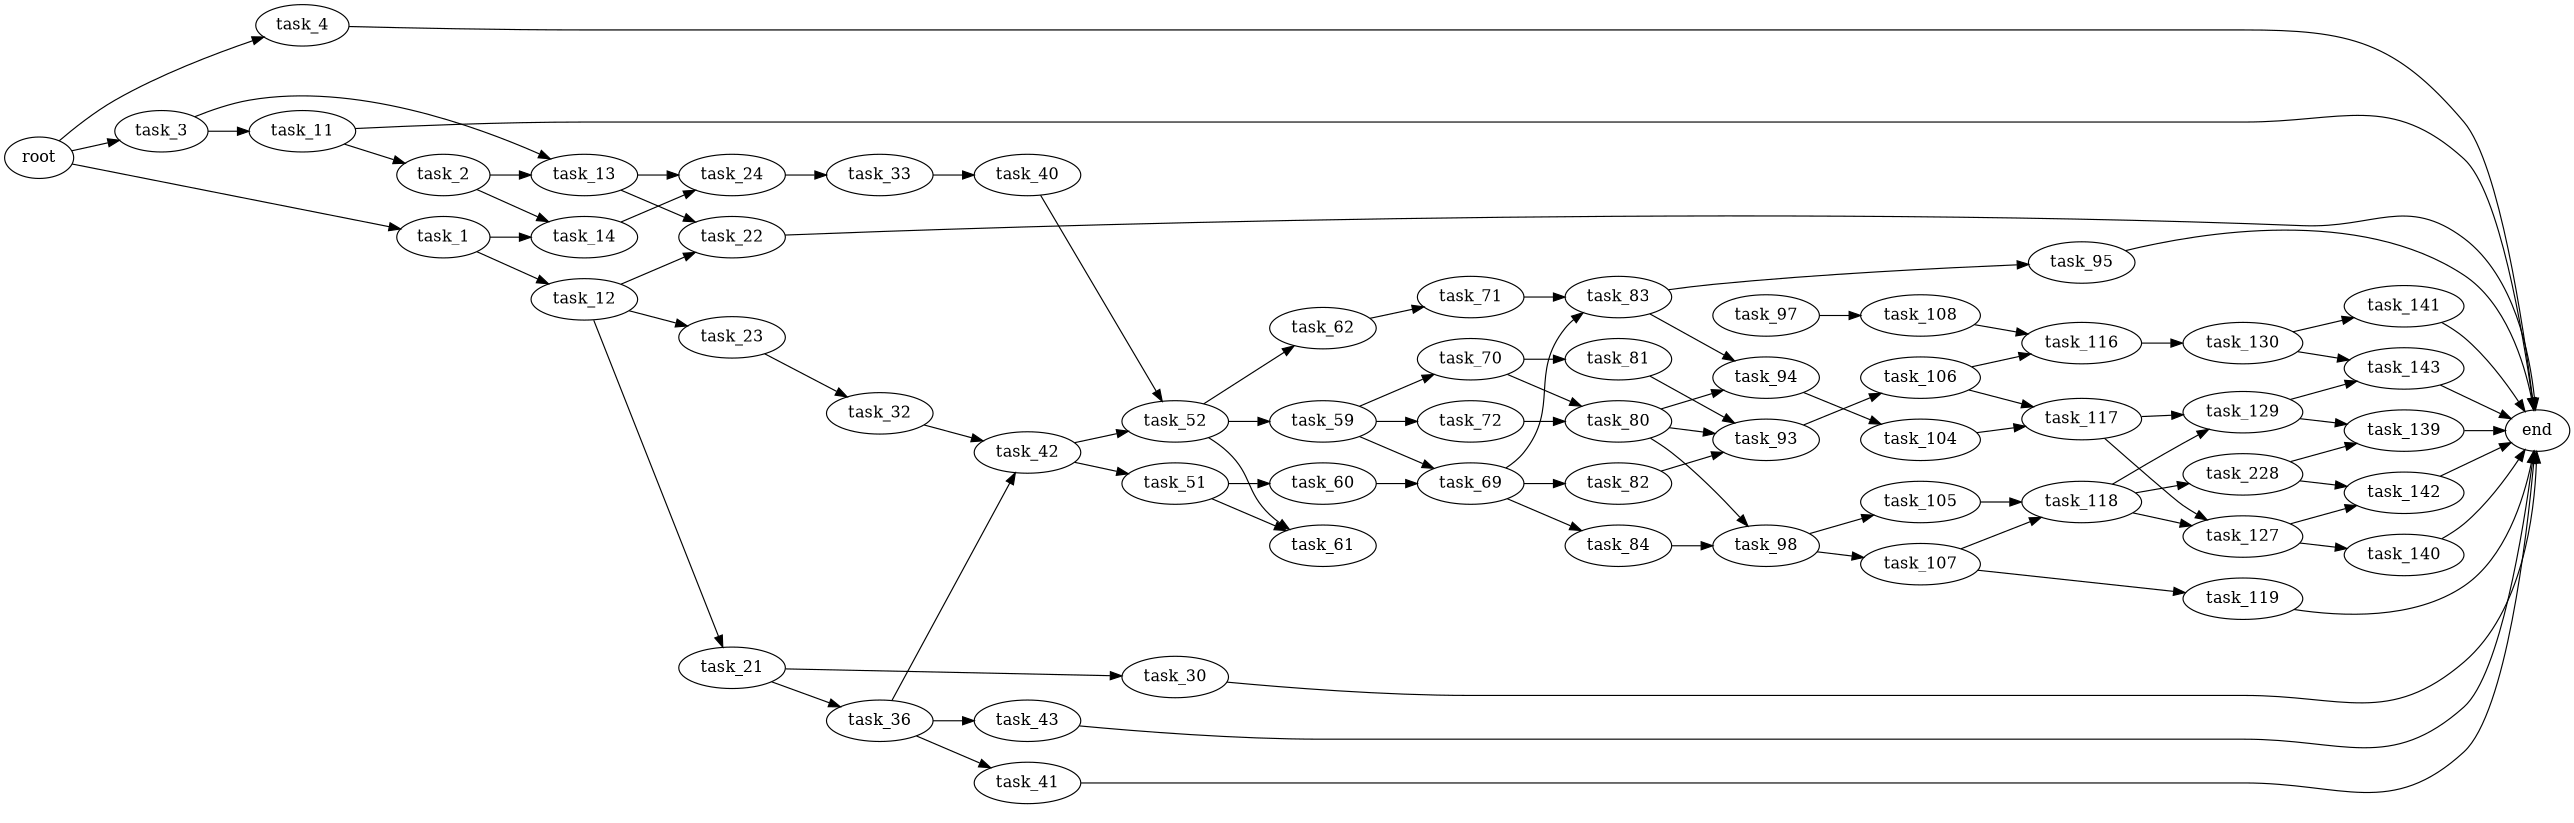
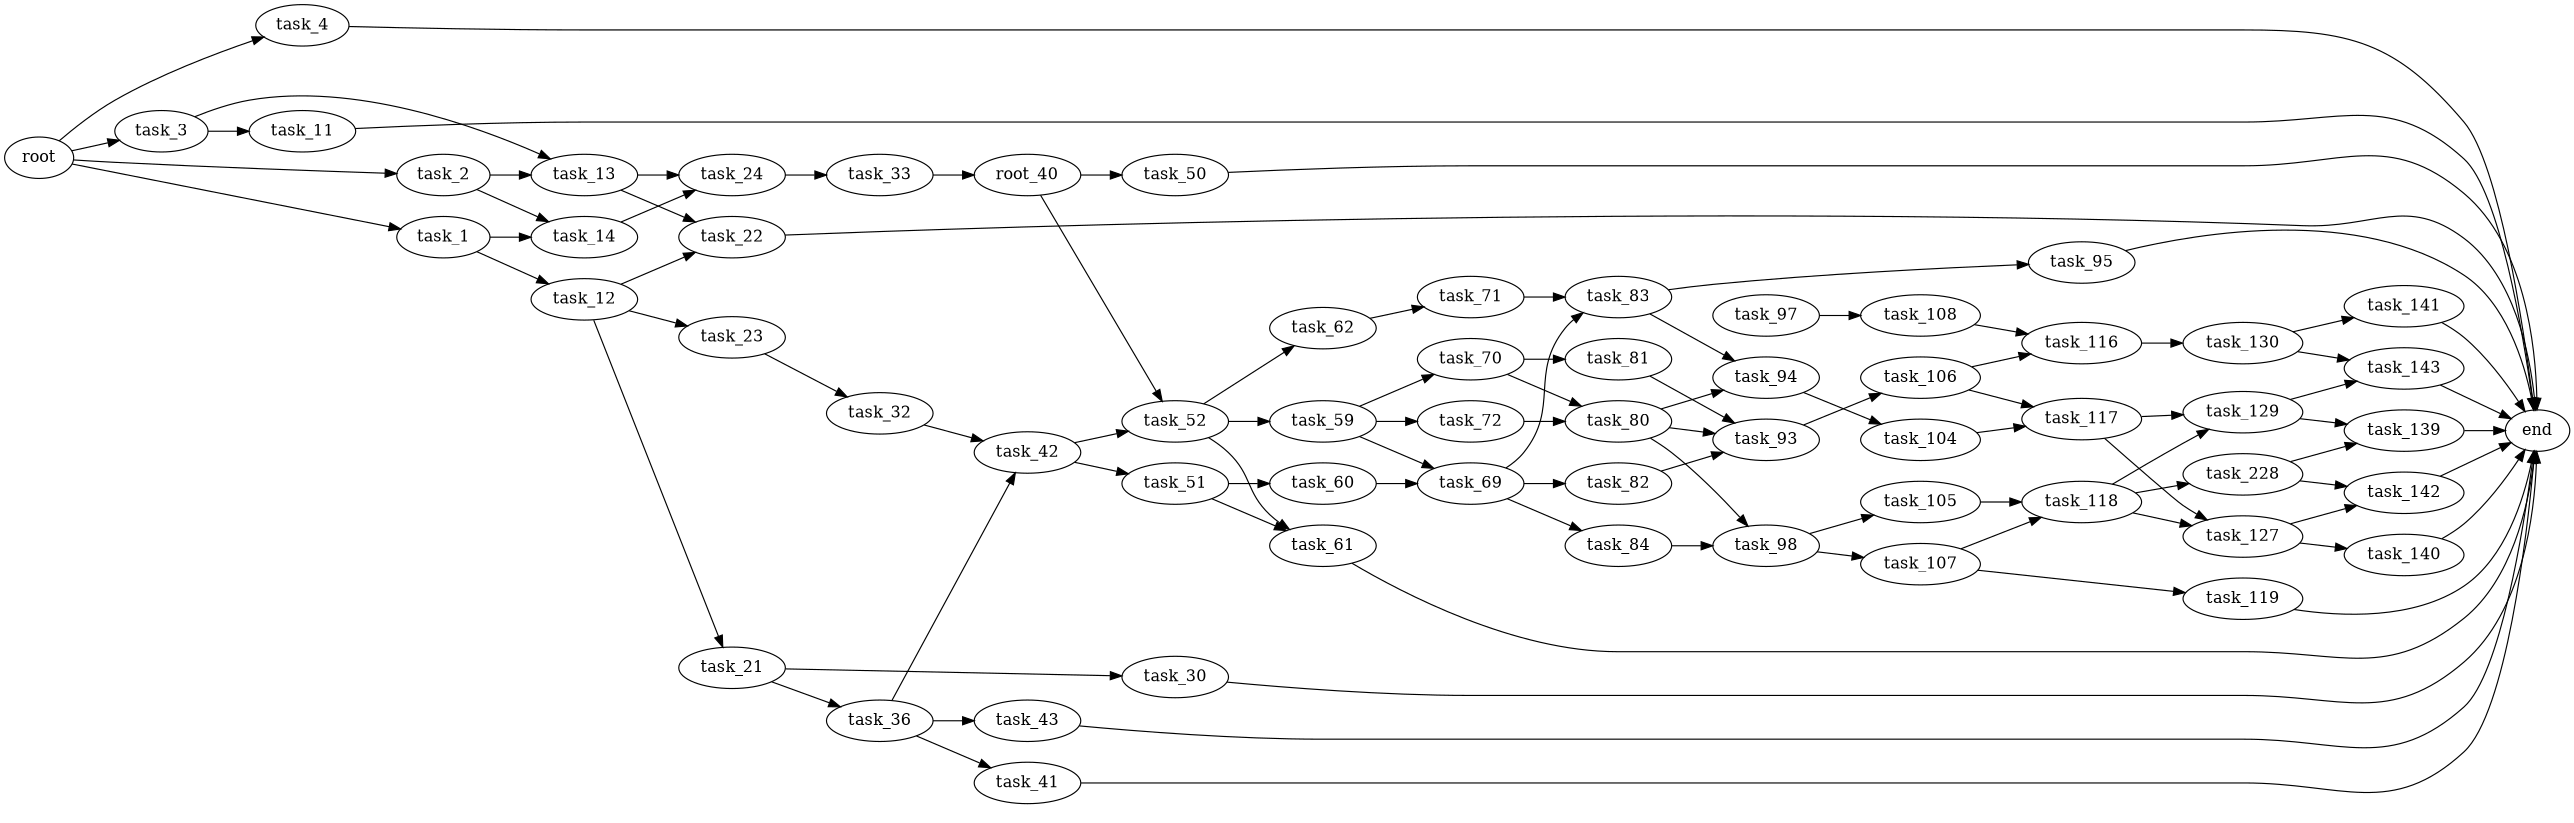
(369, 152) -> (229, 167)
(1027, 175) -> (1027, 175)
none -> (1175, 175)
none -> (1991, 652)
